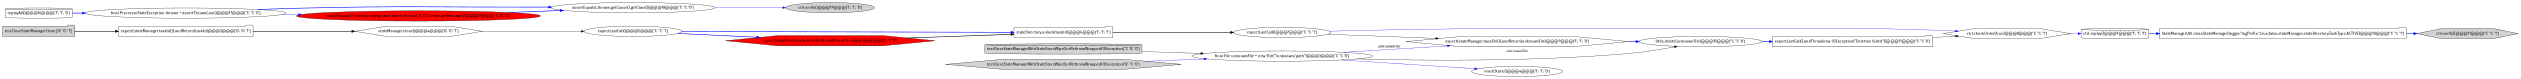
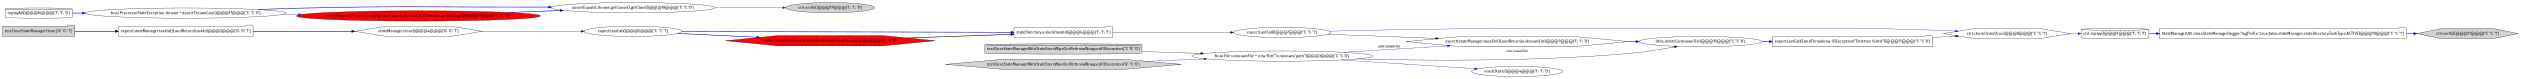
(1172, 32) -> (1172, 32)
